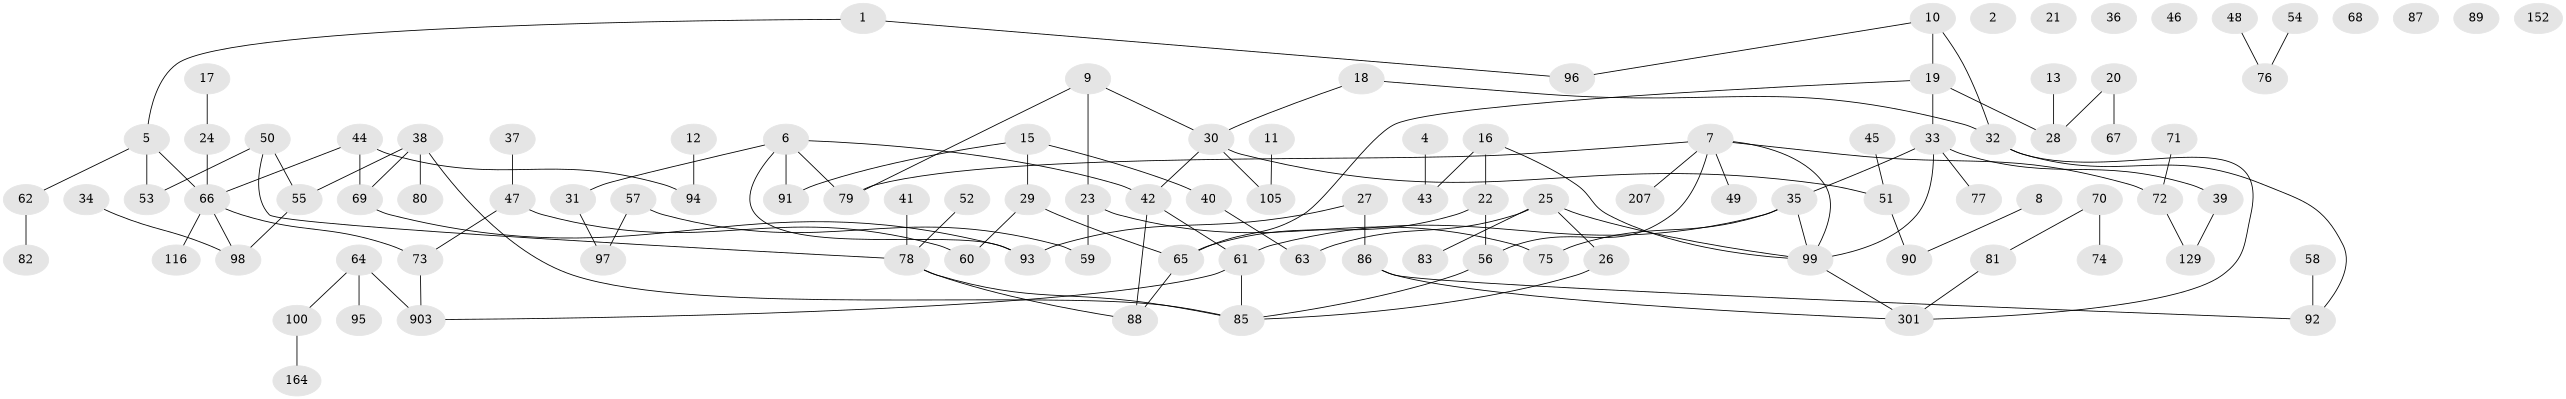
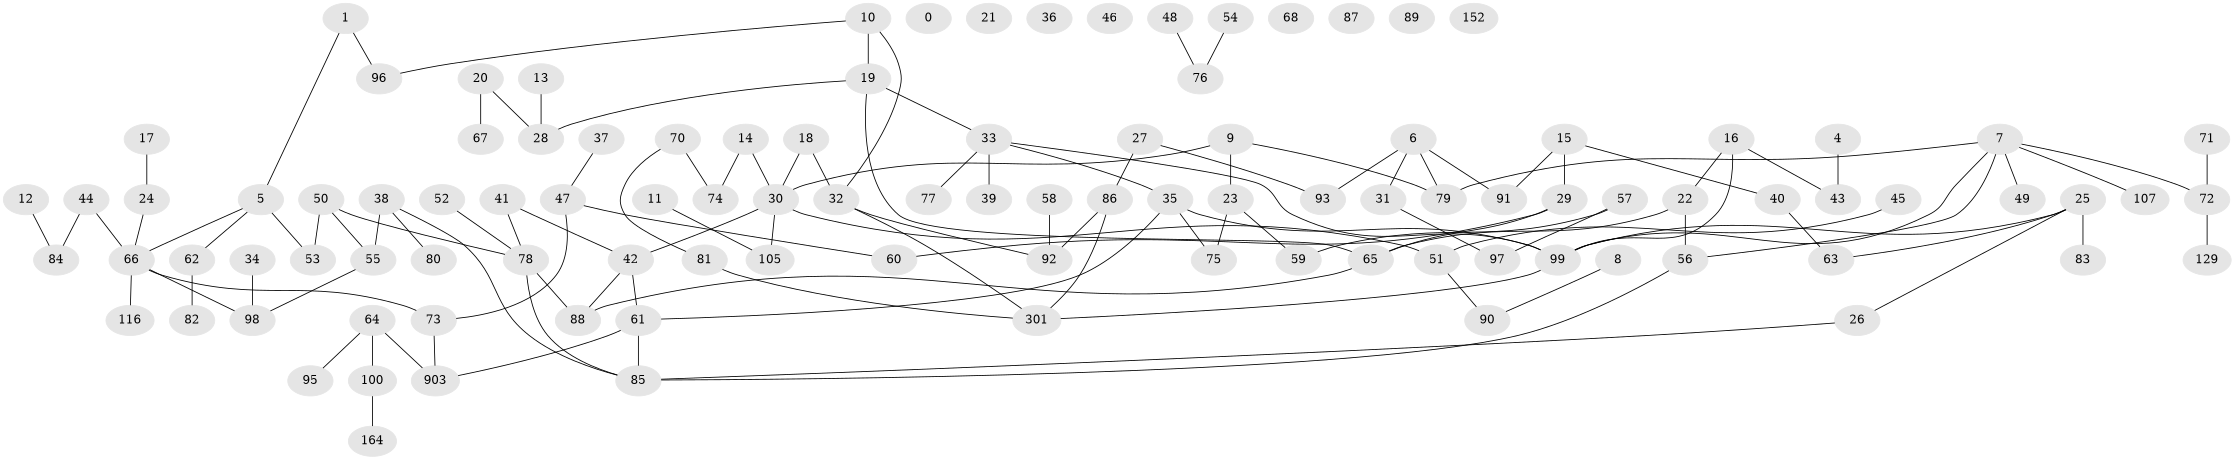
(1993, 18) -> (929, 18)
none -> (746, 139)
(972, 155) -> (562, 228)
(360, 200) -> none
(694, 200) -> (56, 260)
(1640, 200) -> (2145, 200)
(2206, 230) -> none
